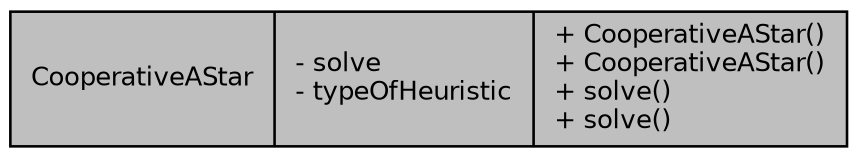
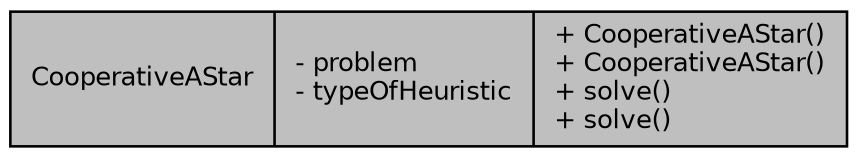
(339, 63) -> (357, 63)
